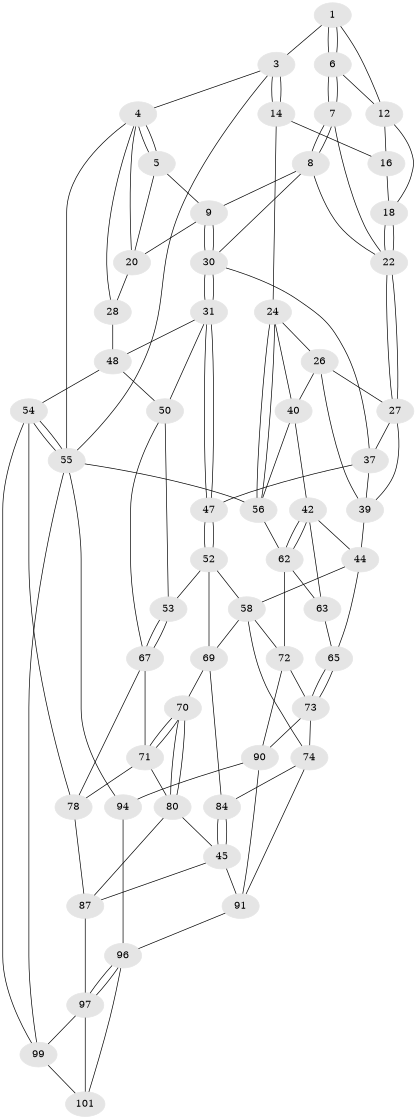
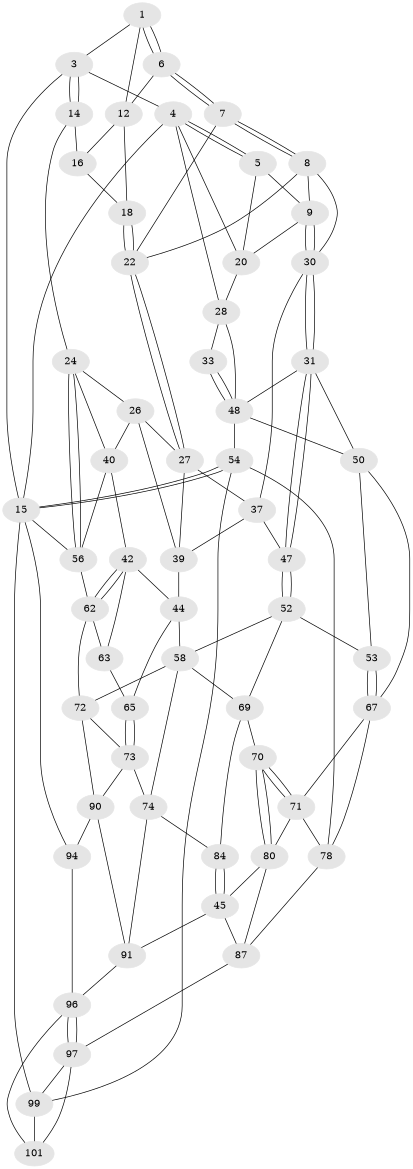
none -> (208, 362)
(67, 461) -> (21, 510)
